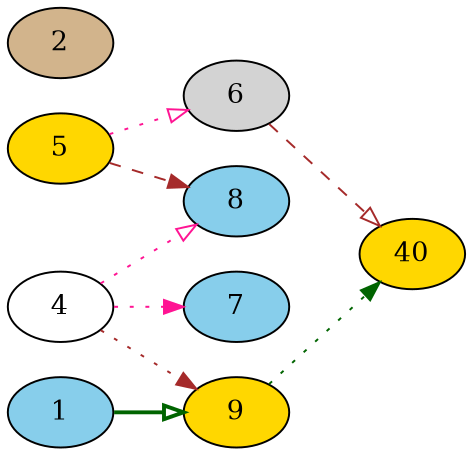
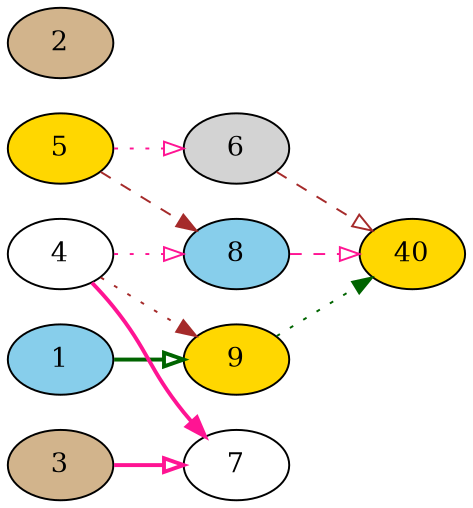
none -> (315, 254)
(139, 307) -> (141, 347)
(236, 307) -> (236, 465)
none -> (61, 465)
